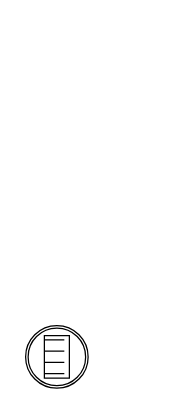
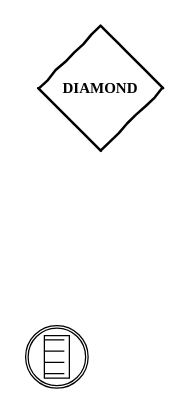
none -> (101, 88)
